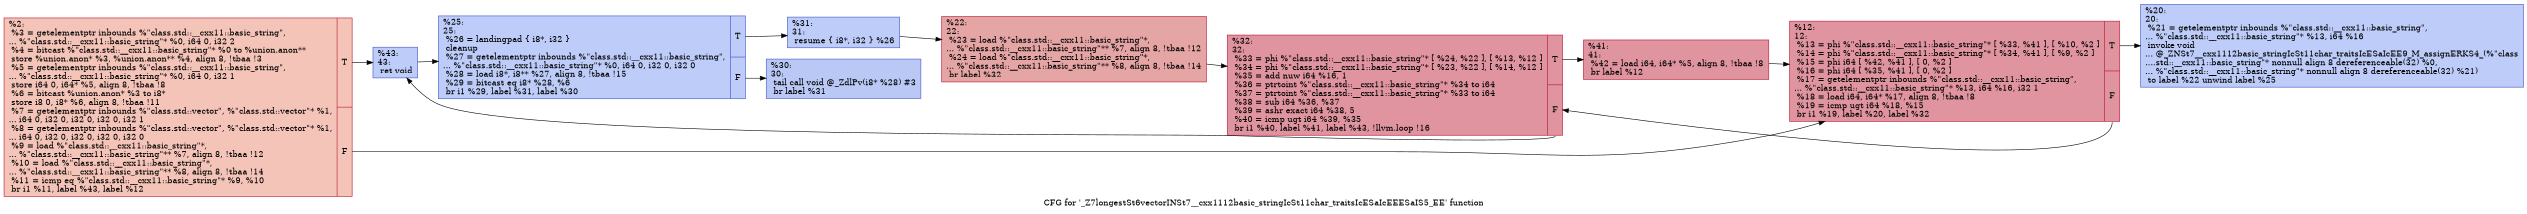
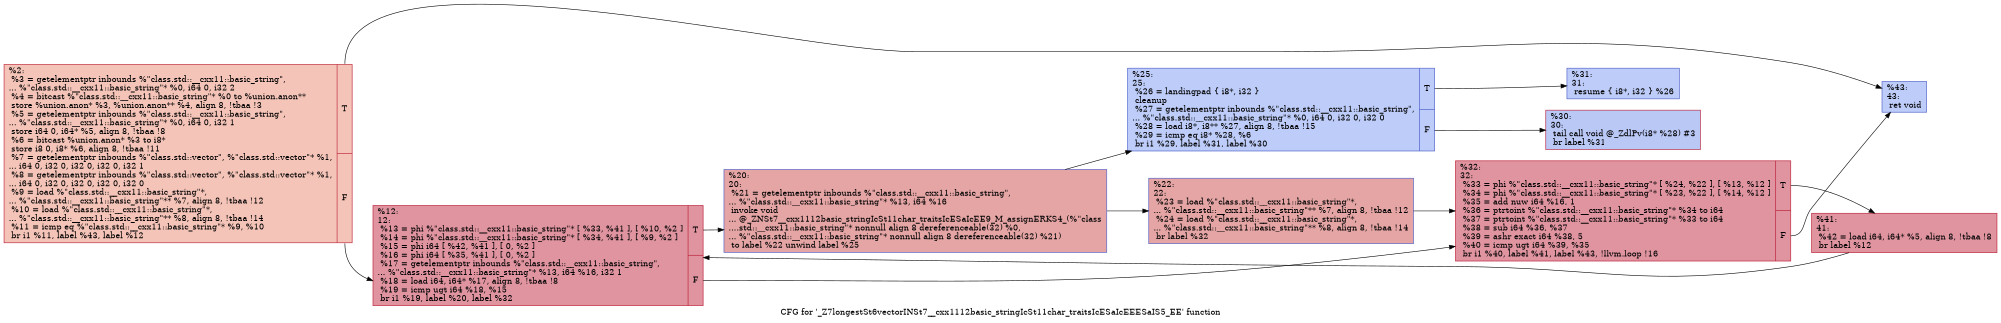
(918, 38) -> (1125, 211)
(2332, 46) -> (915, 211)
(1074, 49) -> (1281, 211)
(425, 62) -> (1095, 161)
(844, 79) -> (1623, 130)
(507, 83) -> (1192, 135)
